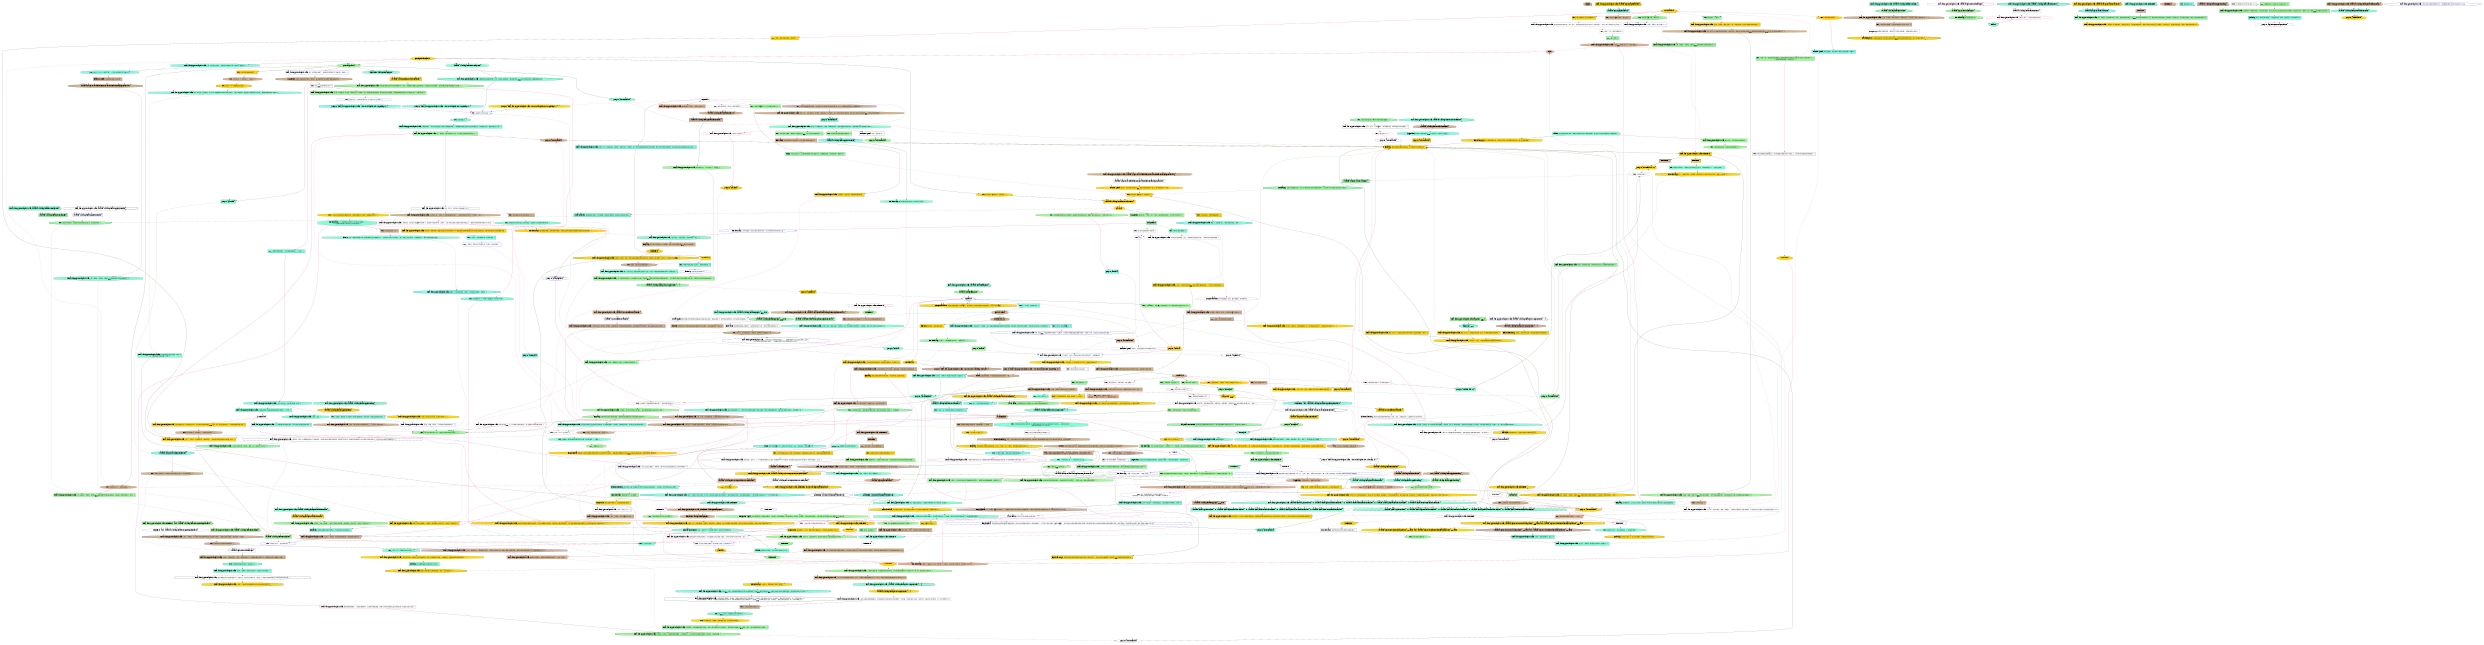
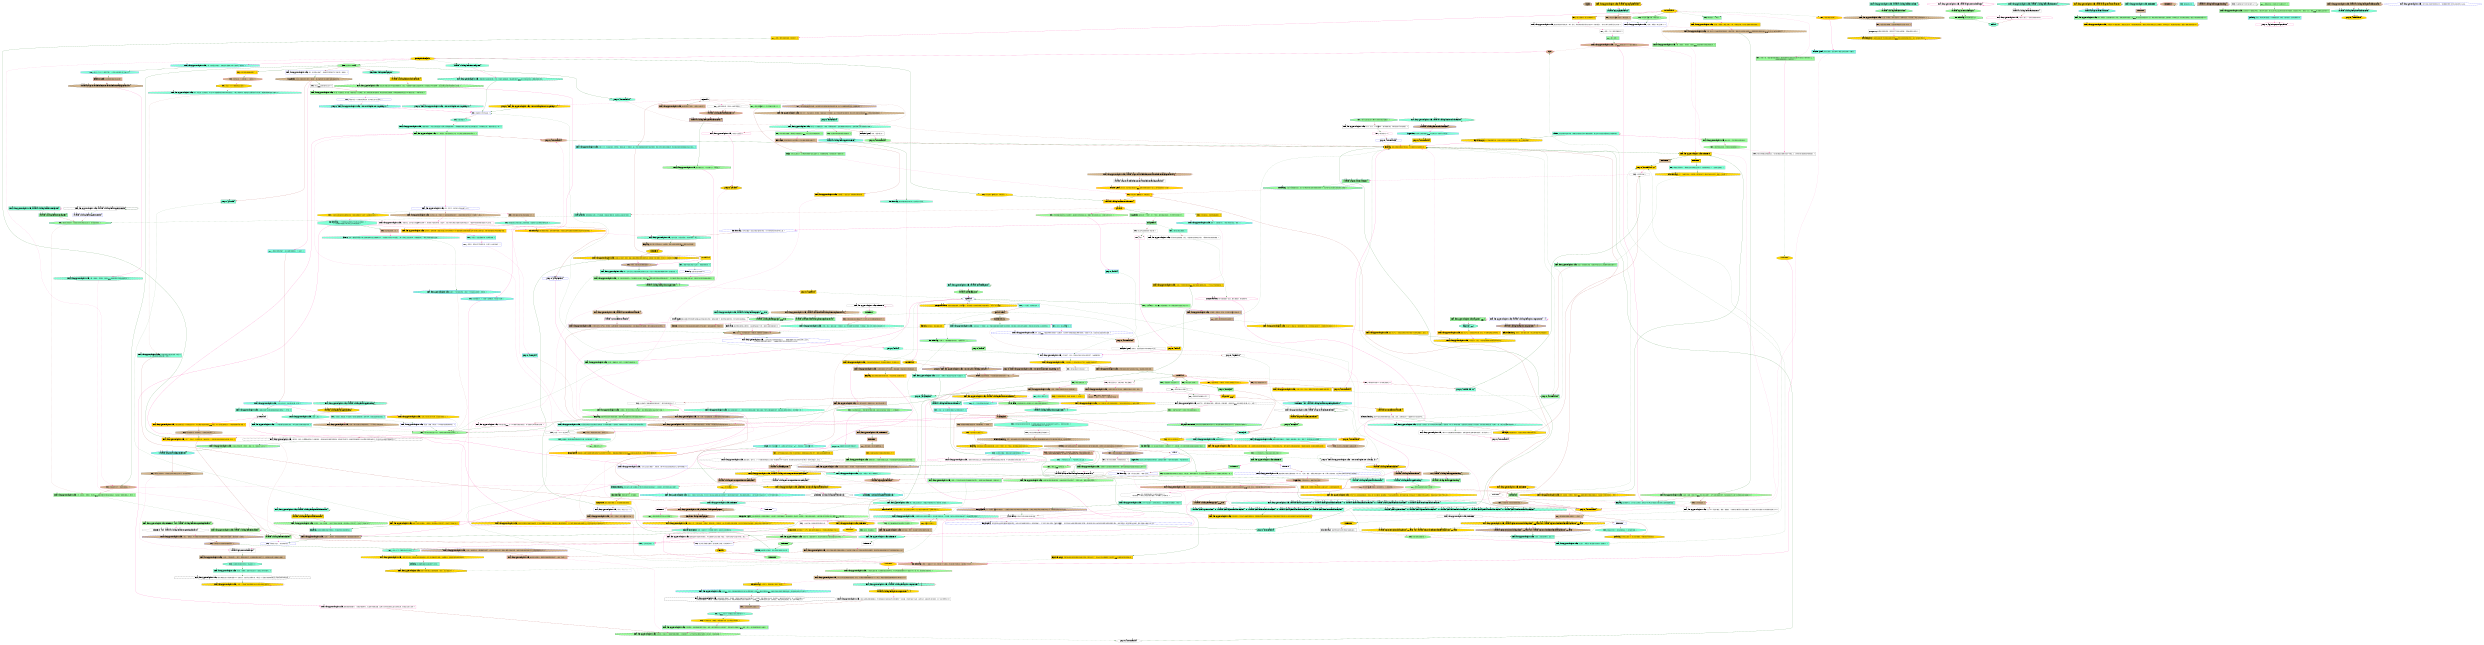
(349, 66) -> (349, 66)
